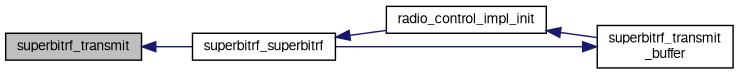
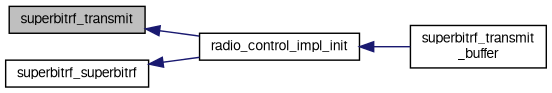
(174, 47) -> (180, 33)
(459, 47) -> none
